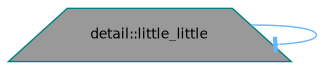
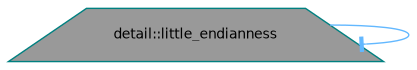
(150, 35) -> (196, 35)
